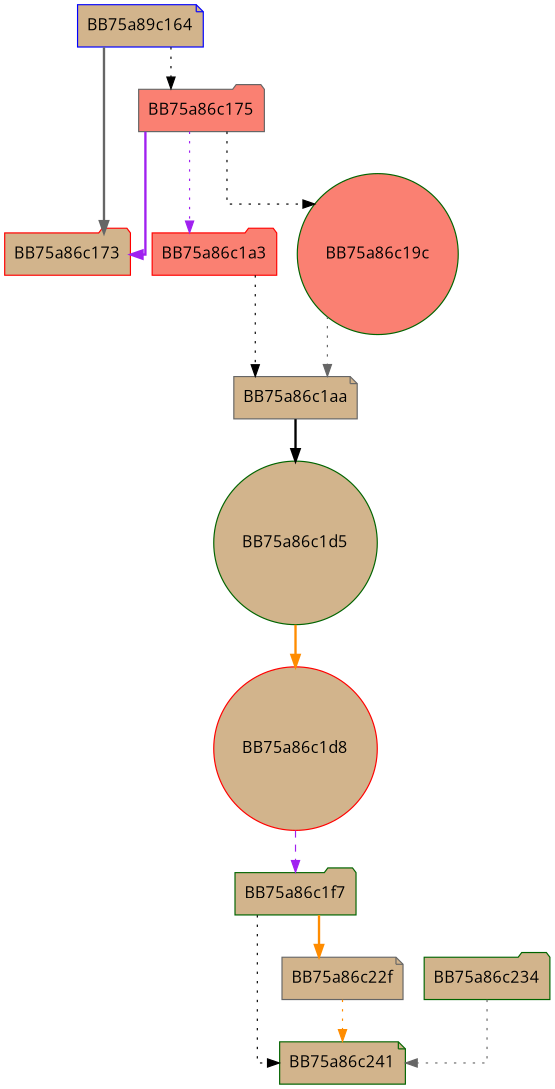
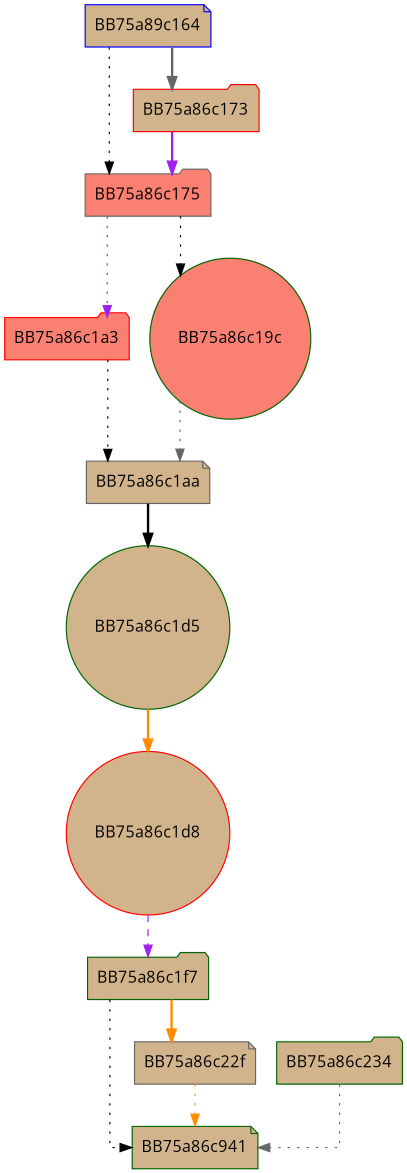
(145, 195) -> (172, 147)
(343, 1063) -> (195, 1148)
